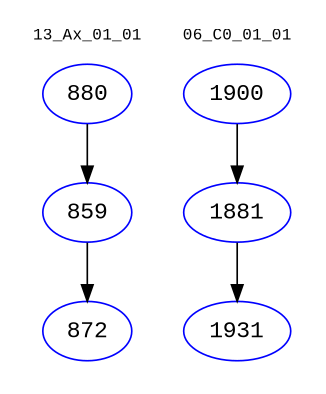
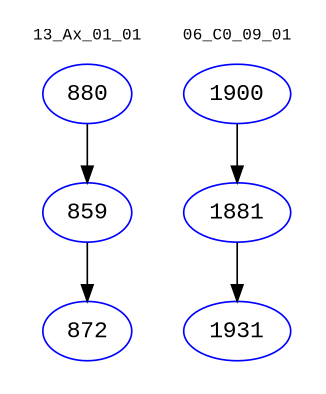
(238, 35) -> (238, 35)
